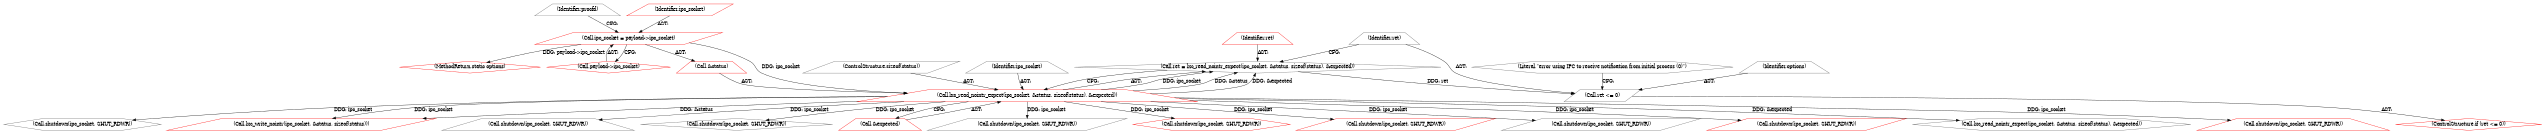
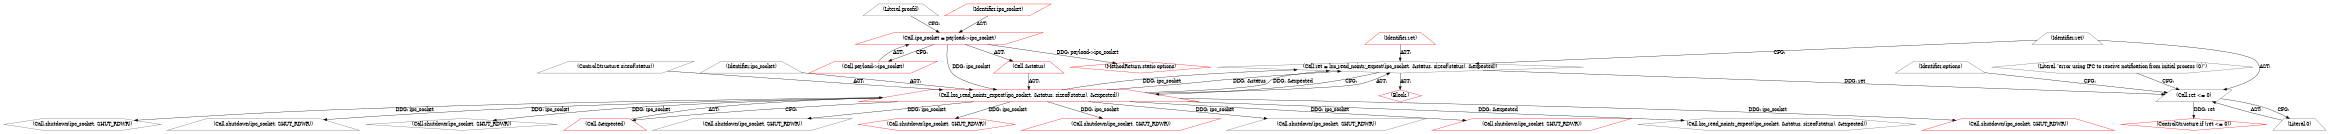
(578, 10) -> (901, 10)
(609, 67) -> (873, 67)
(1710, 81) -> (2091, 81)
none -> (1400, 96)
(2388, 110) -> (2204, 110)
(301, 124) -> none
none -> (2299, 124)
